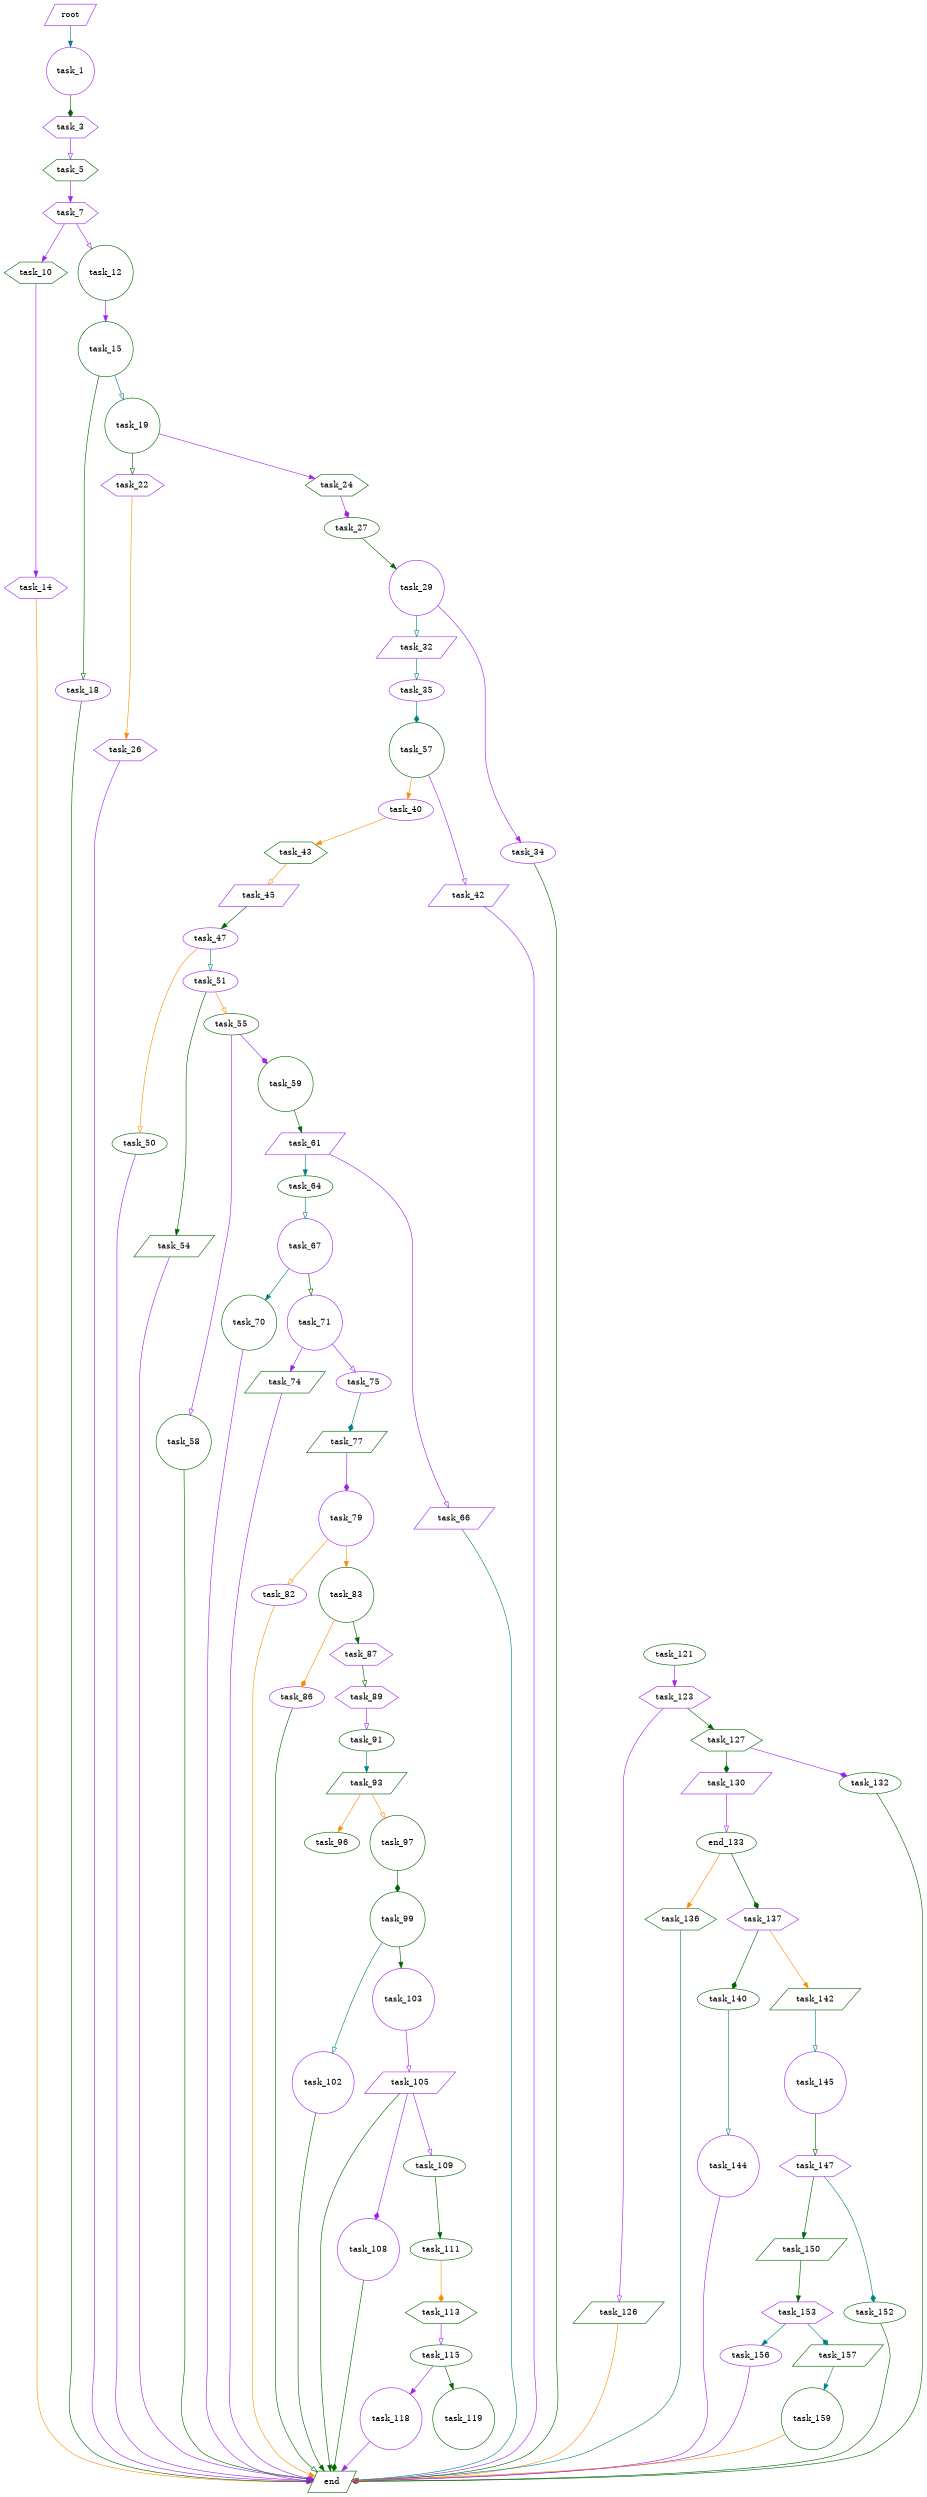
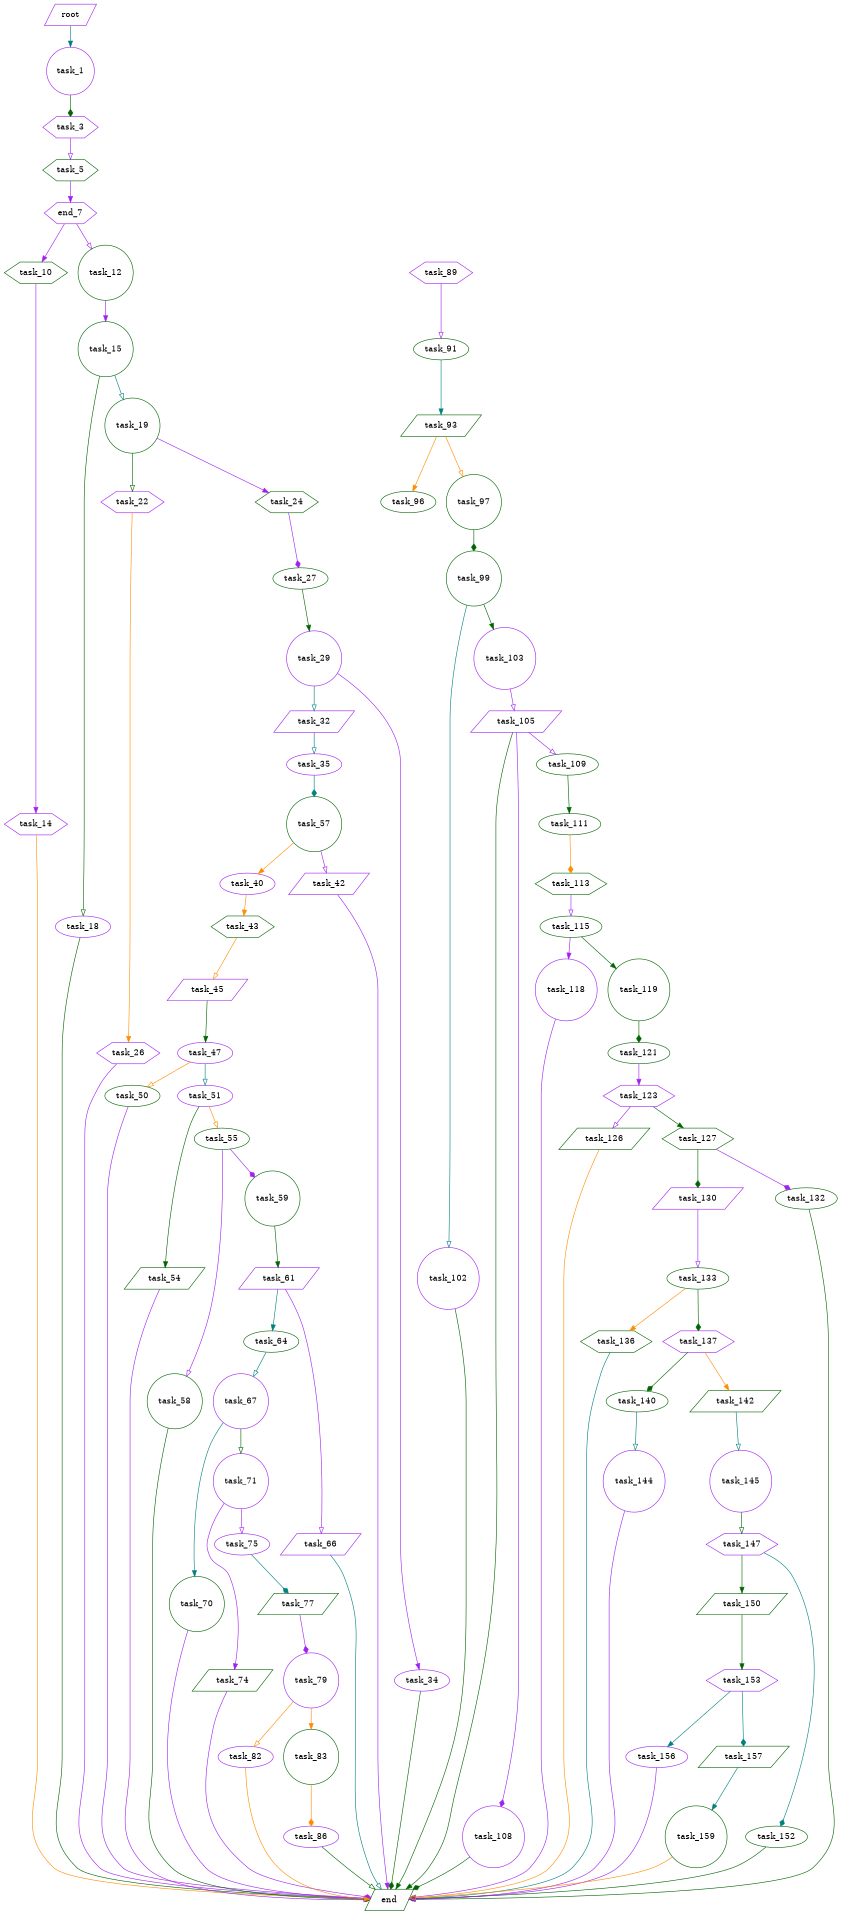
(70, 213) -> (70, 213)
none -> (639, 1028)
(361, 1655) -> none
(726, 1843) -> (698, 1278)
